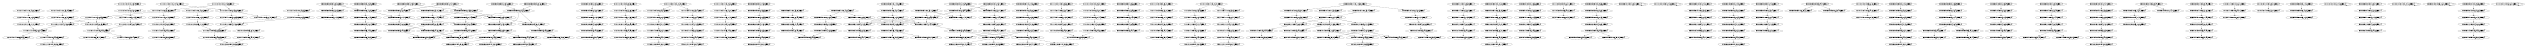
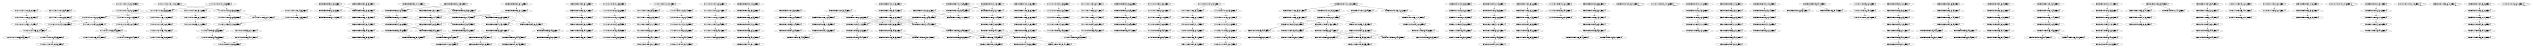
(535, 4) -> none
(1700, 38) -> none
(960, 44) -> none
